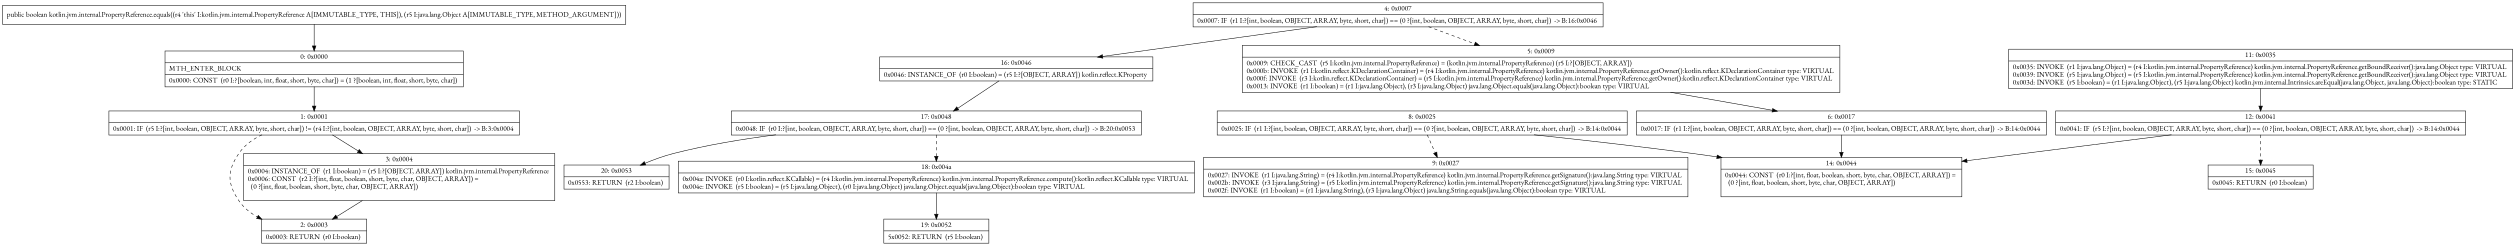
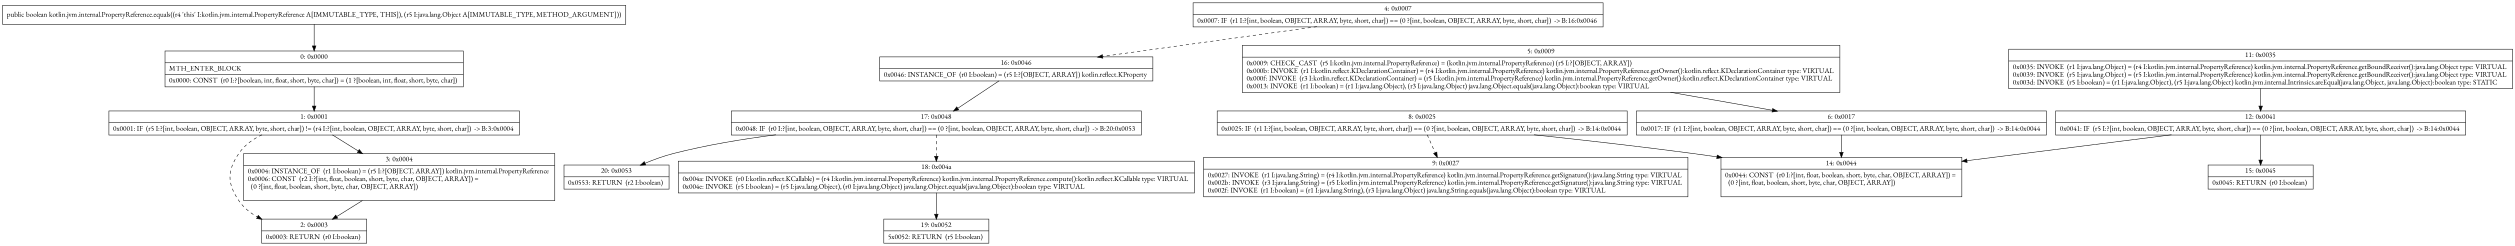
(1452, 35) -> none
(1210, 42) -> (1210, 42)
(2261, 147) -> (2261, 147)
